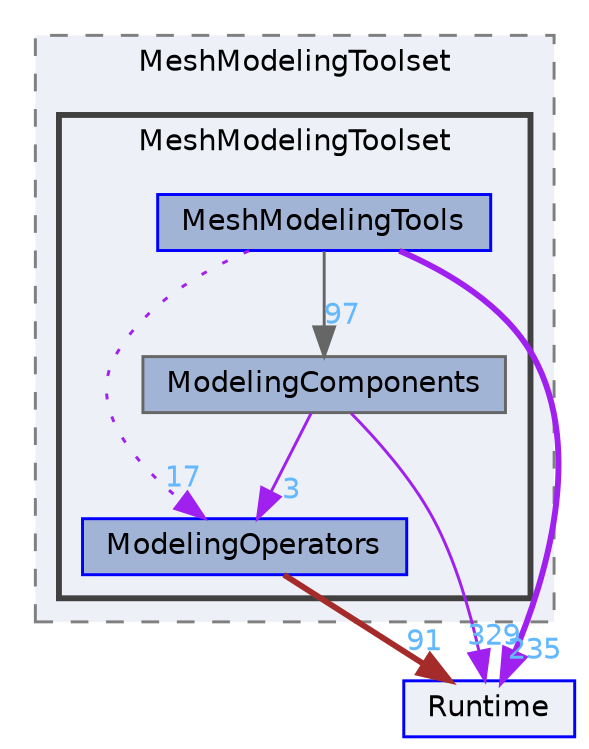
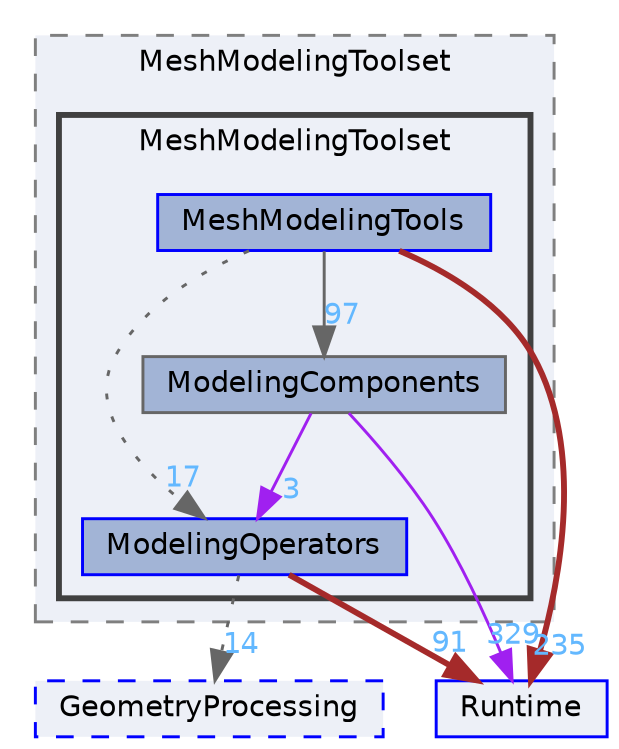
(509, 323) -> (508, 322)
(116, 355) -> (116, 355)
none -> (209, 709)
